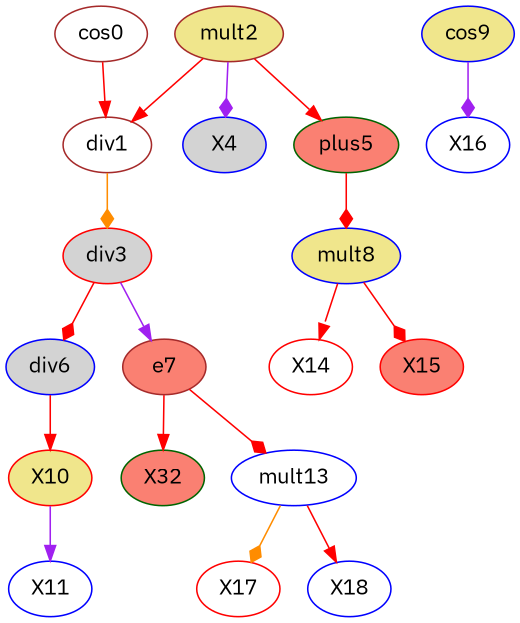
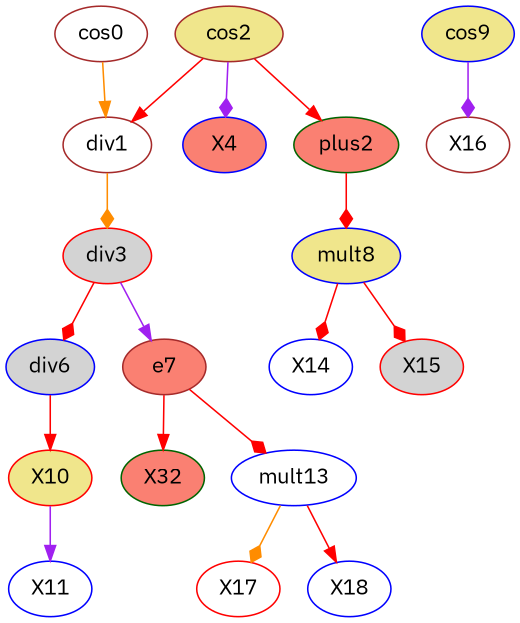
(229, 34) -> (229, 34)
(104, 82) -> (104, 82)
(224, 145) -> (224, 145)
(346, 145) -> (346, 145)
(468, 145) -> (468, 145)
(331, 303) -> (331, 303)
(311, 367) -> (311, 367)
(422, 367) -> (422, 367)
